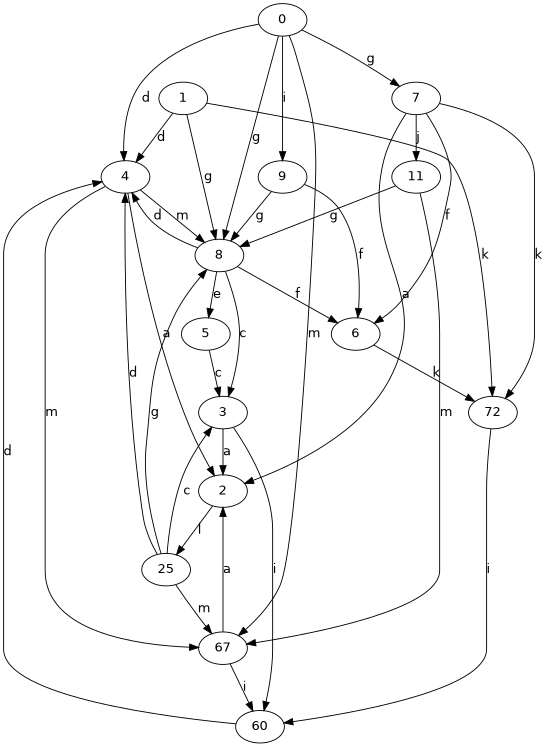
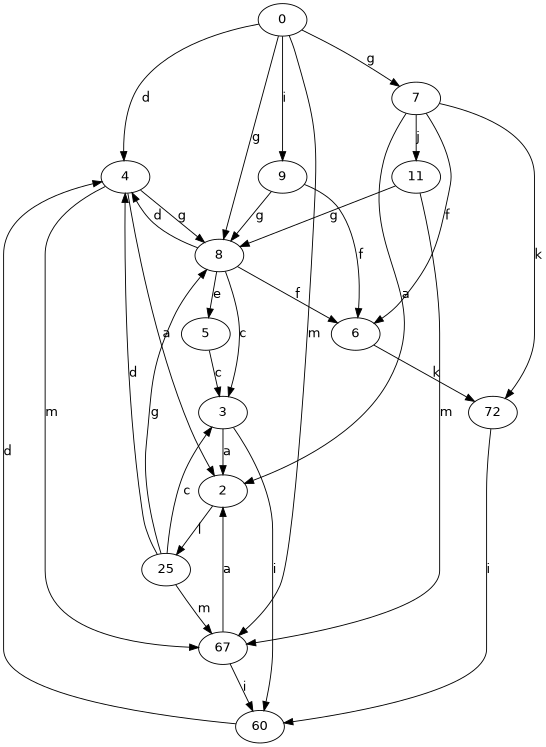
(183, 98) -> none
(182, 216) -> (182, 216)
